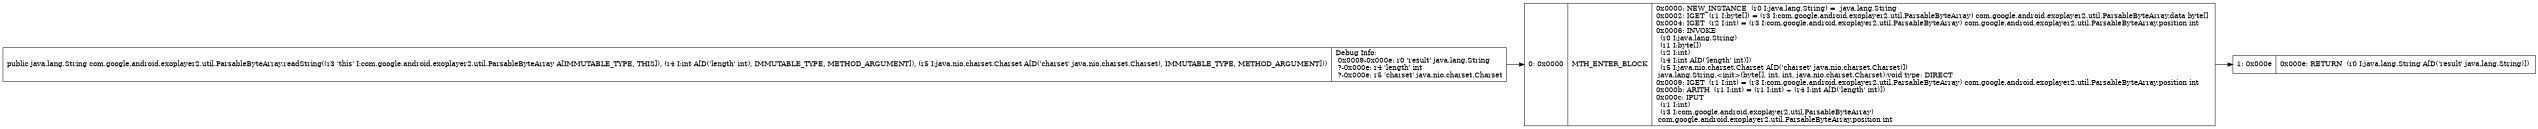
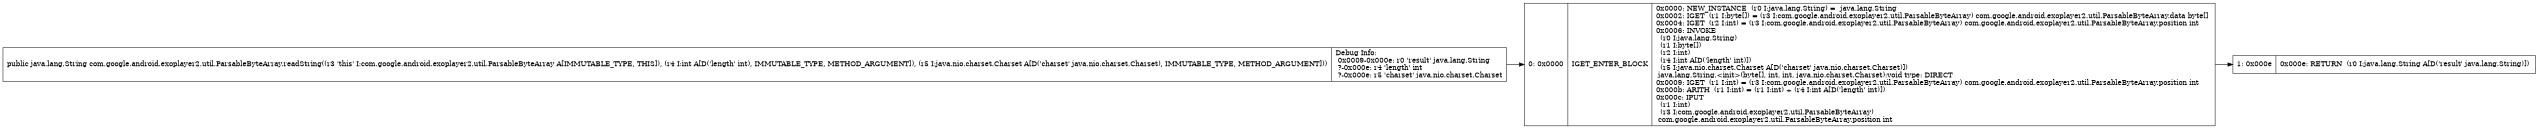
(1610, 64) -> (1610, 64)
